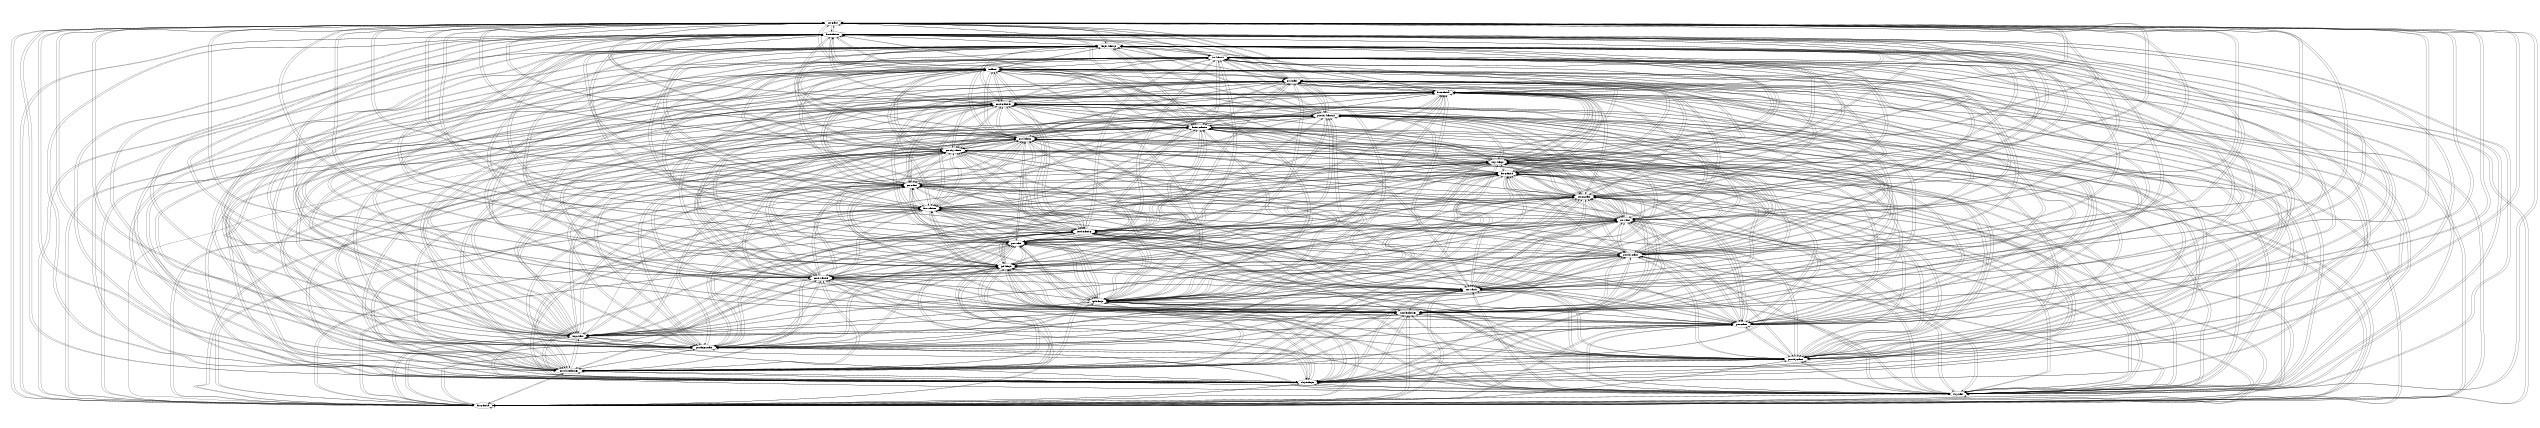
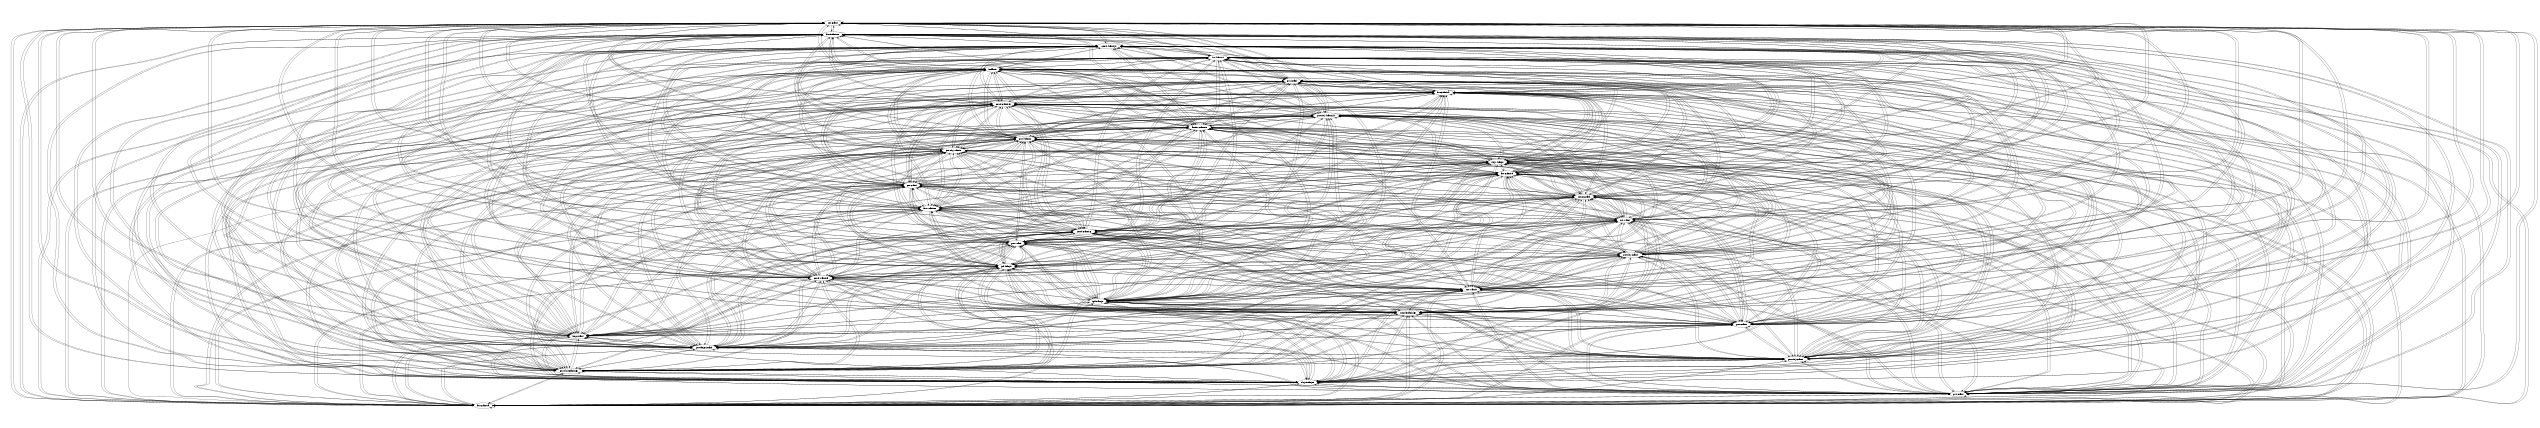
(1109, 46) -> (1109, 46)
none -> (740, 214)
(1958, 394) -> (1958, 394)
